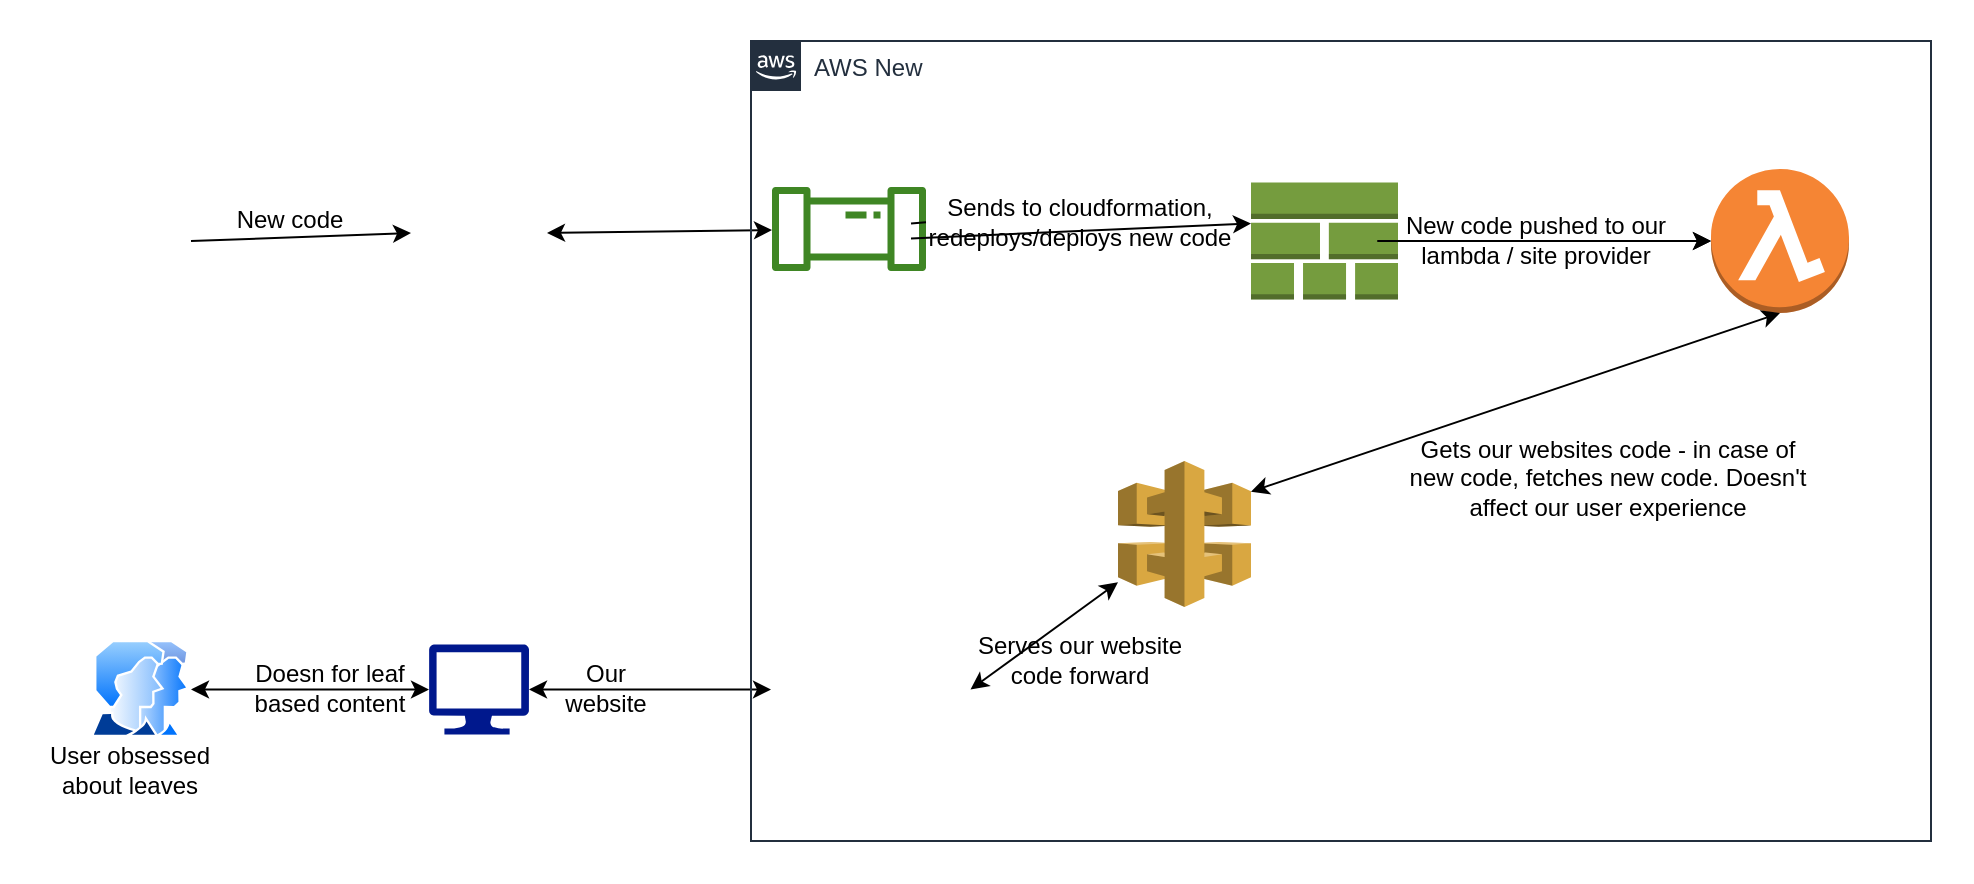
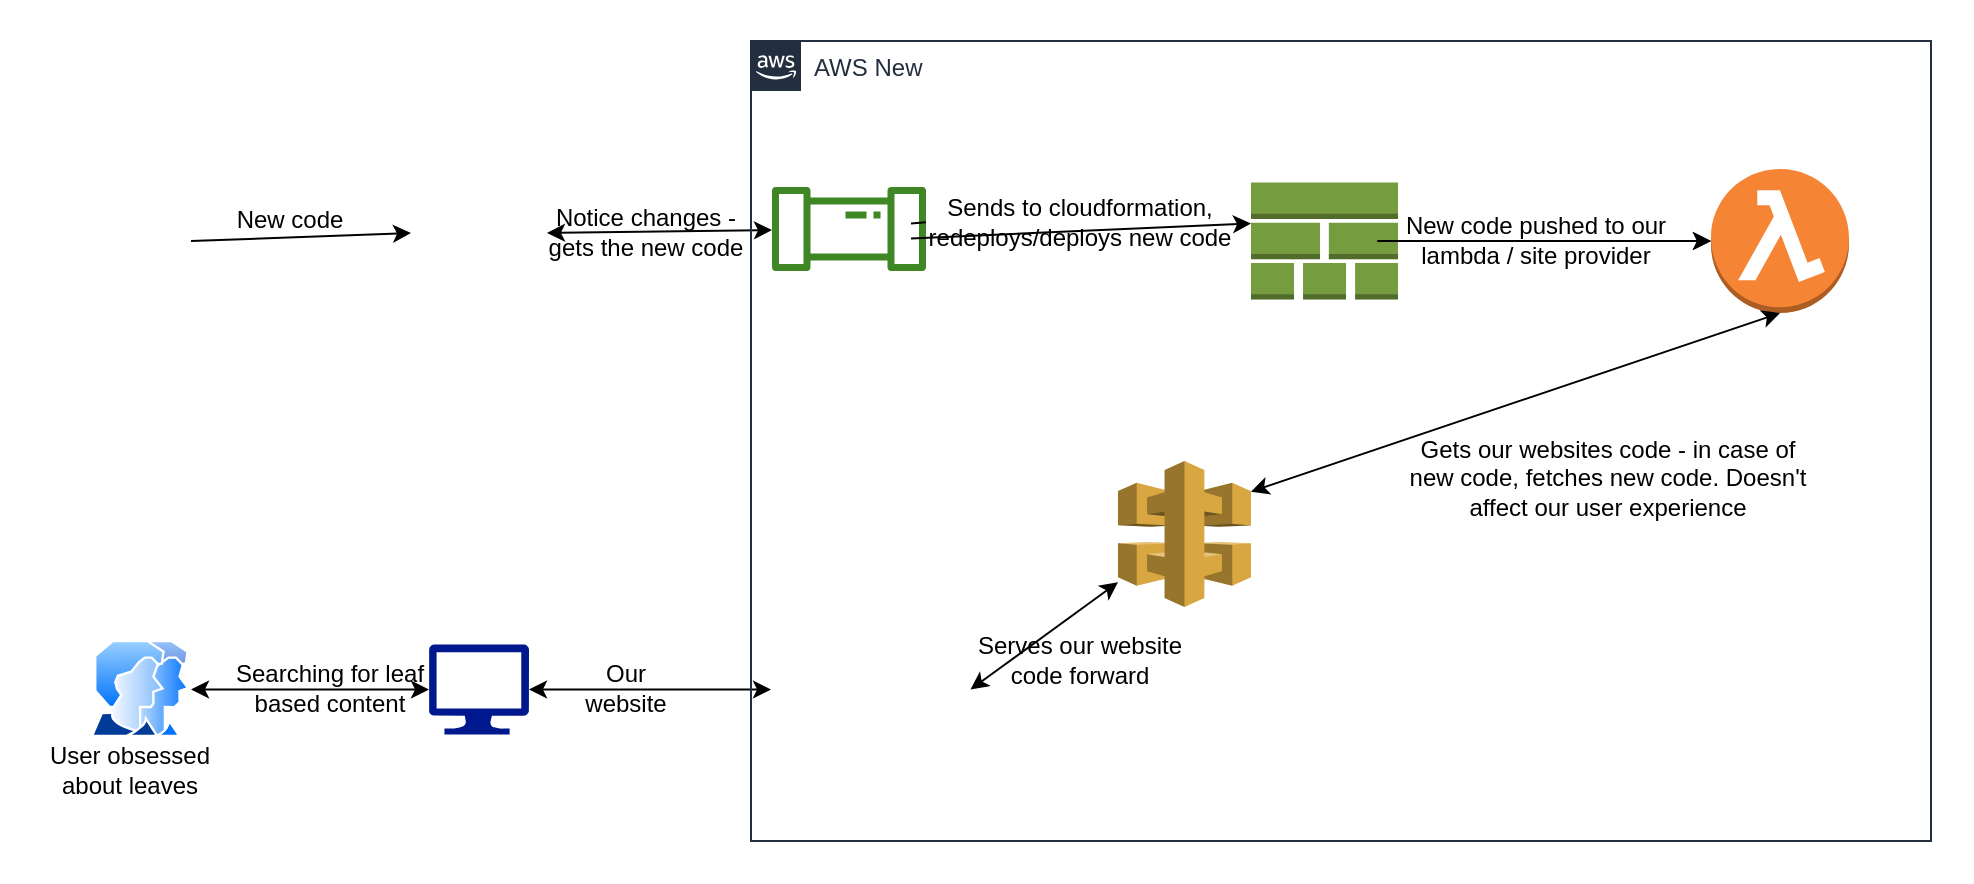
none -> (647, 233)
(331, 689) -> (331, 689)
(607, 690) -> (627, 690)
